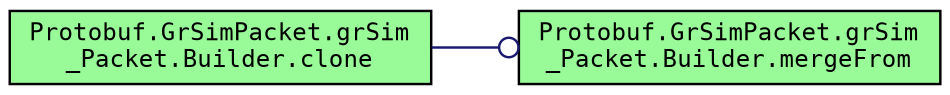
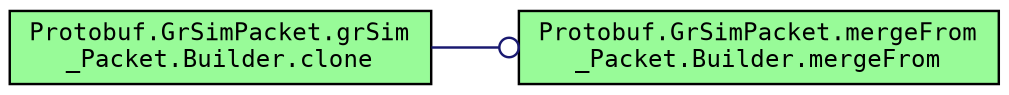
(730, 48) -> (759, 48)
